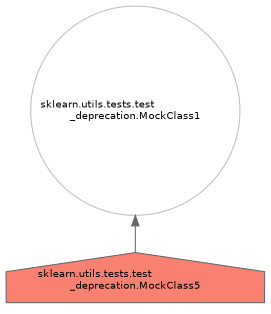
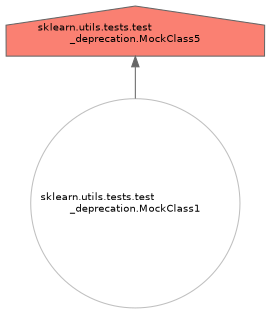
(135, 239) -> (135, 83)
